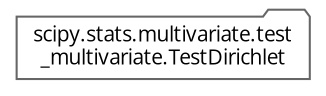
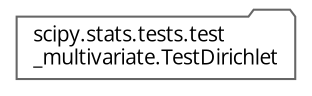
(163, 48) -> (156, 48)
